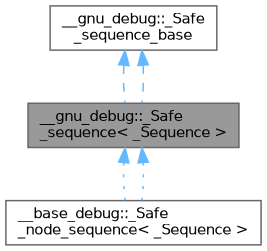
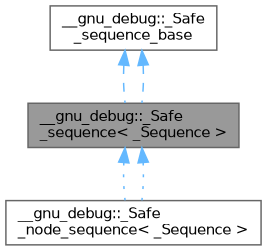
(133, 223) -> (133, 223)
